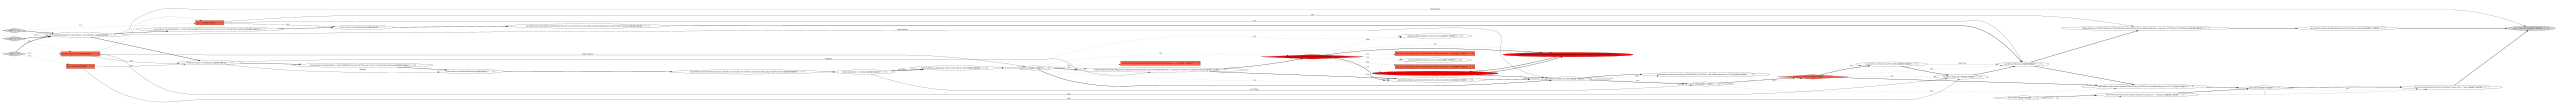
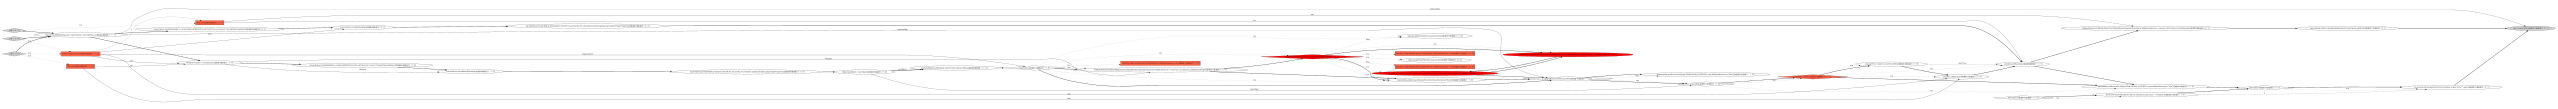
(279, 25) -> (221, 41)
